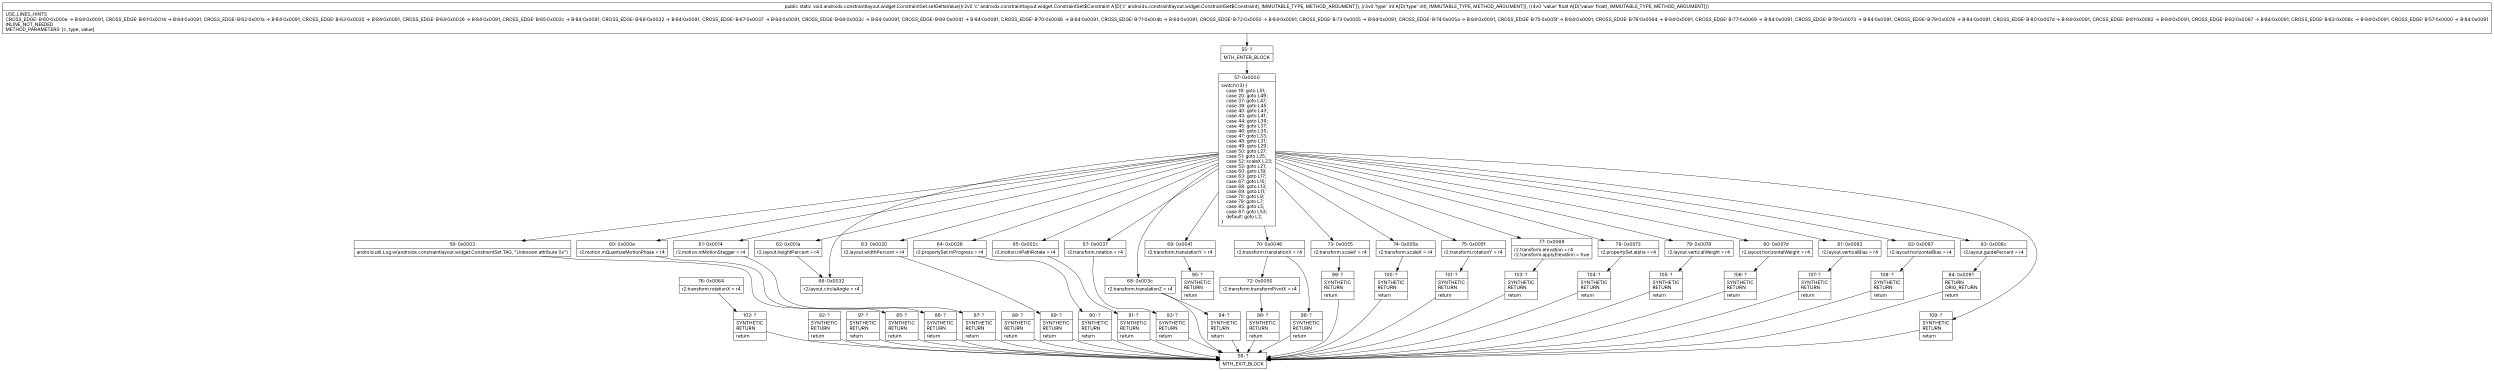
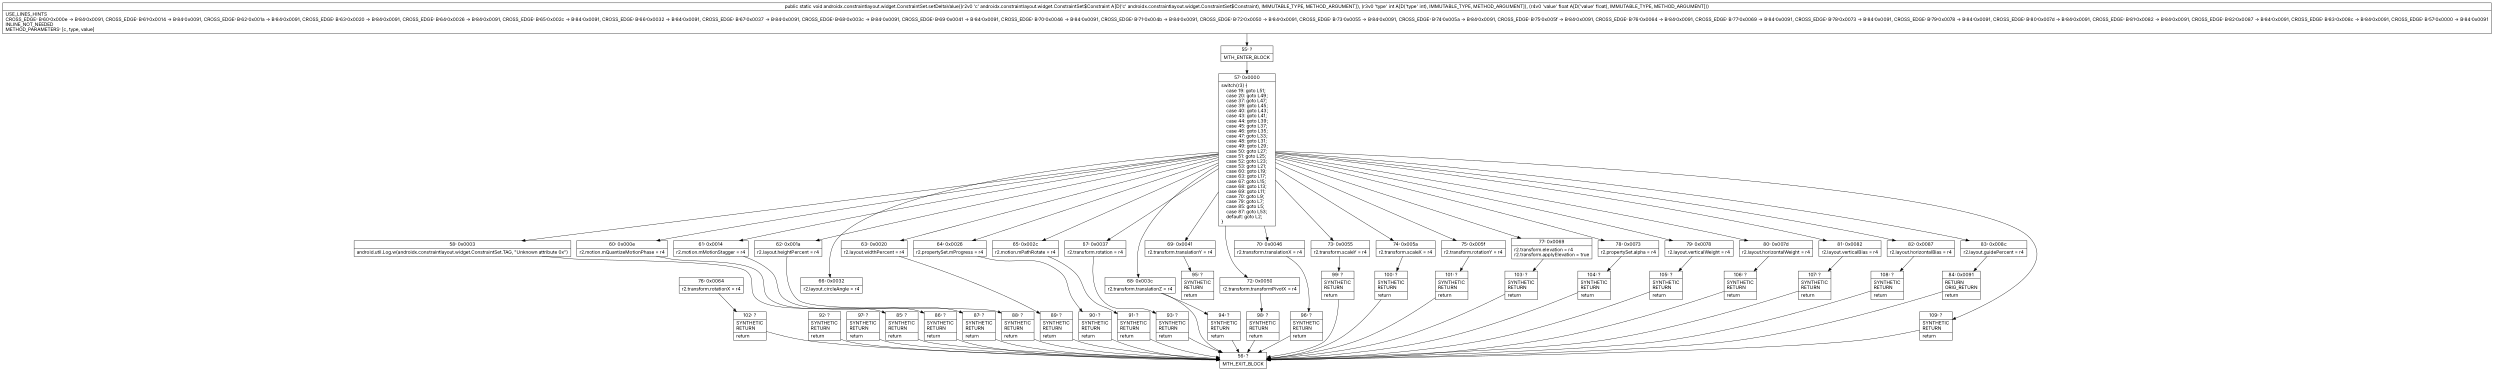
(1247, 161) -> (1244, 161)
(1265, 265) -> (1229, 253)
(808, 266) -> (825, 306)
